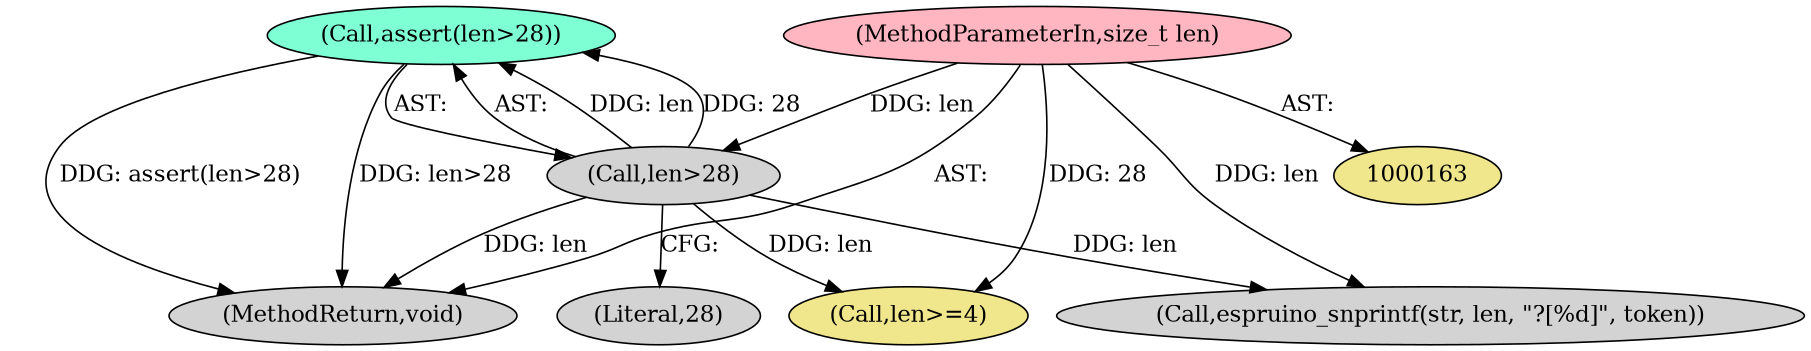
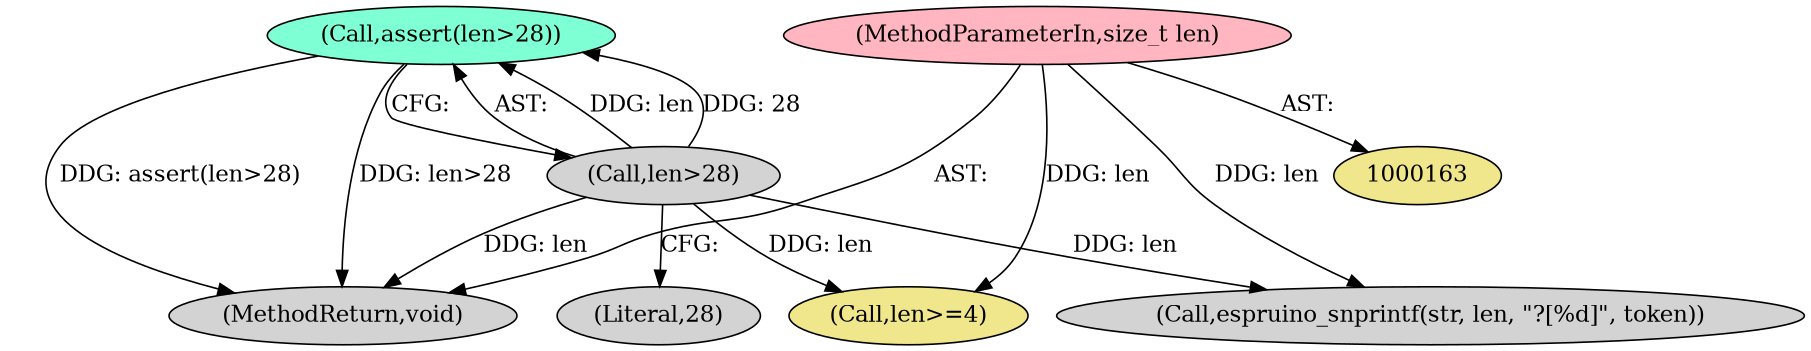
(847, 102) -> none
(424, 106) -> (424, 106)
(1098, 176) -> (1098, 176)
